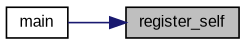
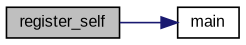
(89, 23) -> (140, 23)
